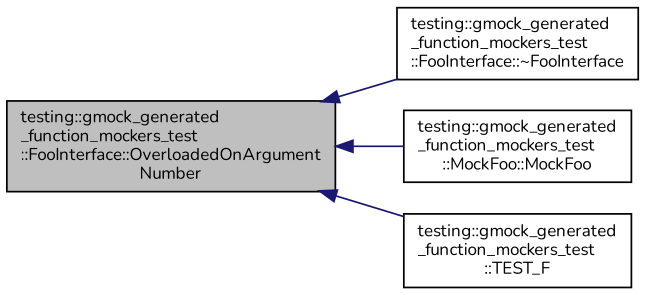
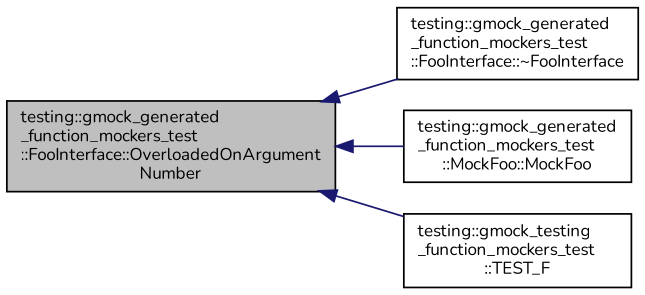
(518, 251) -> (518, 251)
